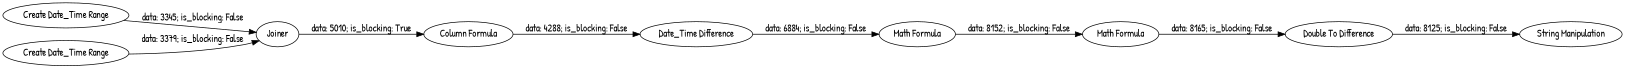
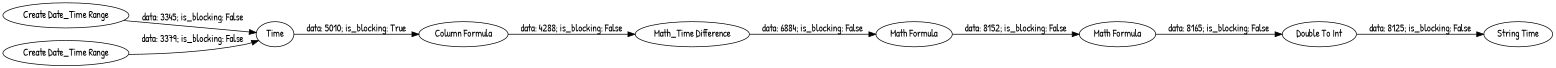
(278, 34) -> (275, 34)
(696, 34) -> (692, 34)
(1339, 34) -> (1319, 34)
(1571, 34) -> (1518, 34)
